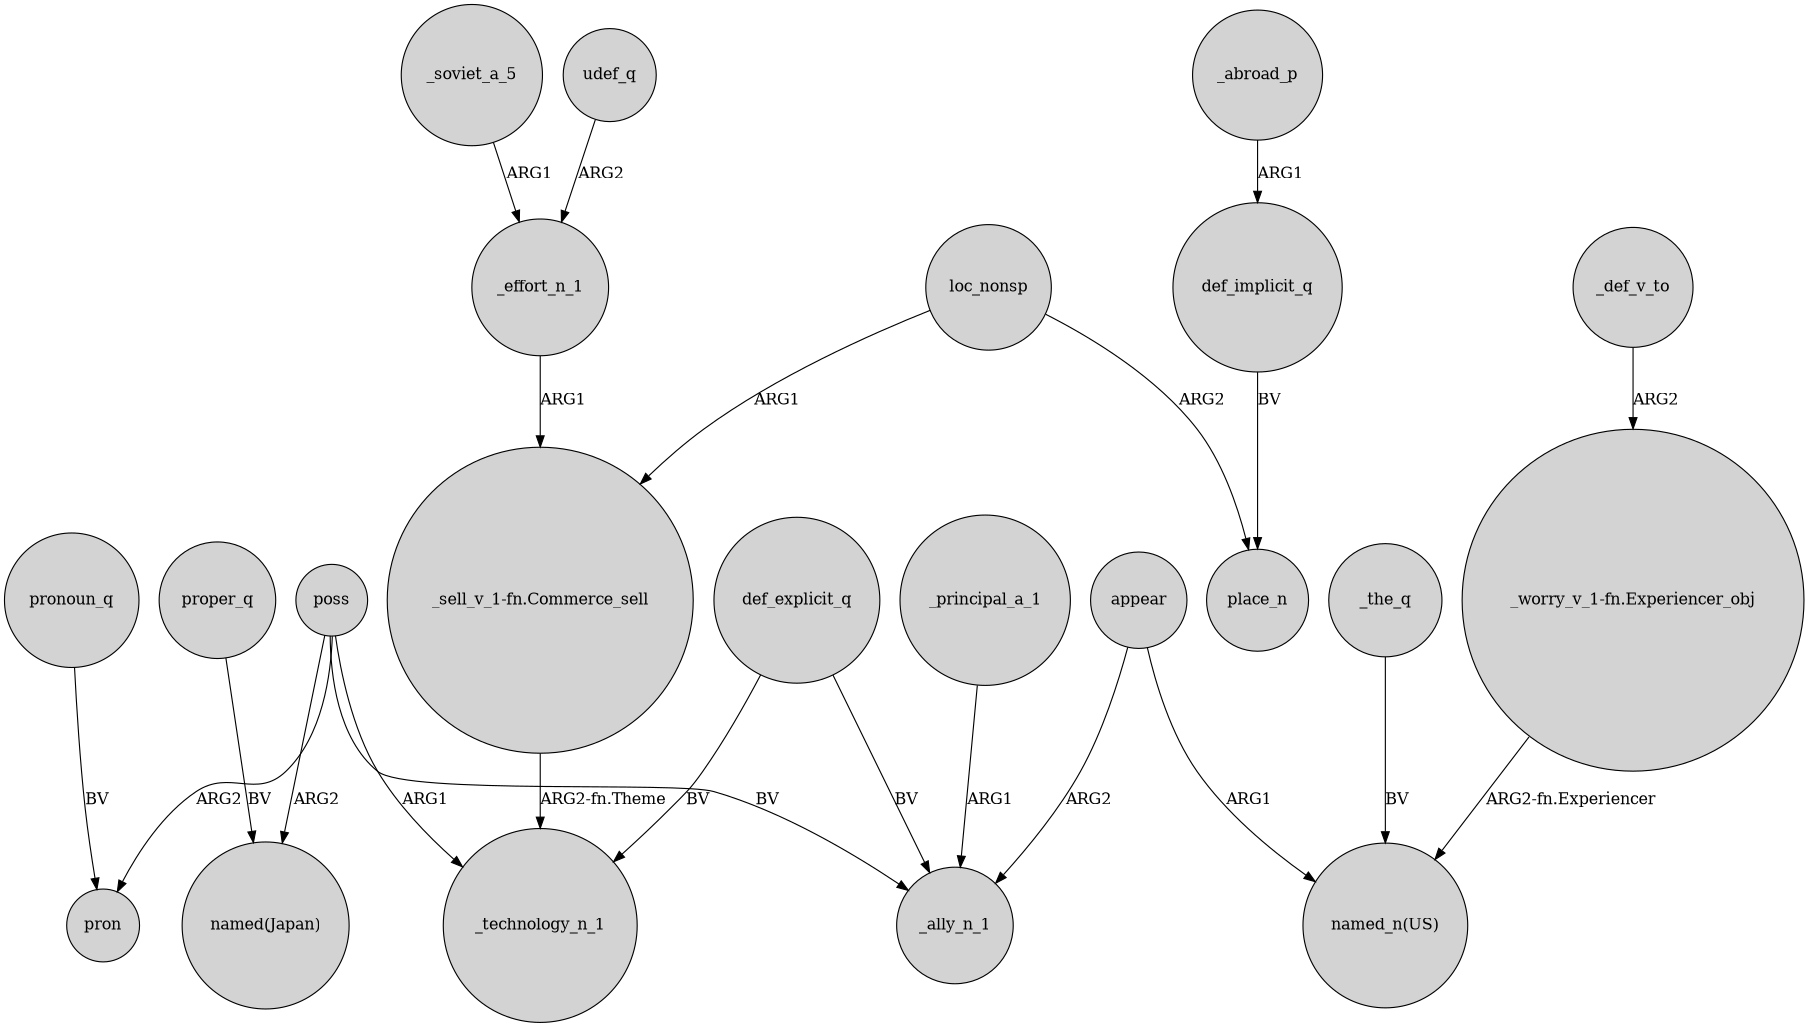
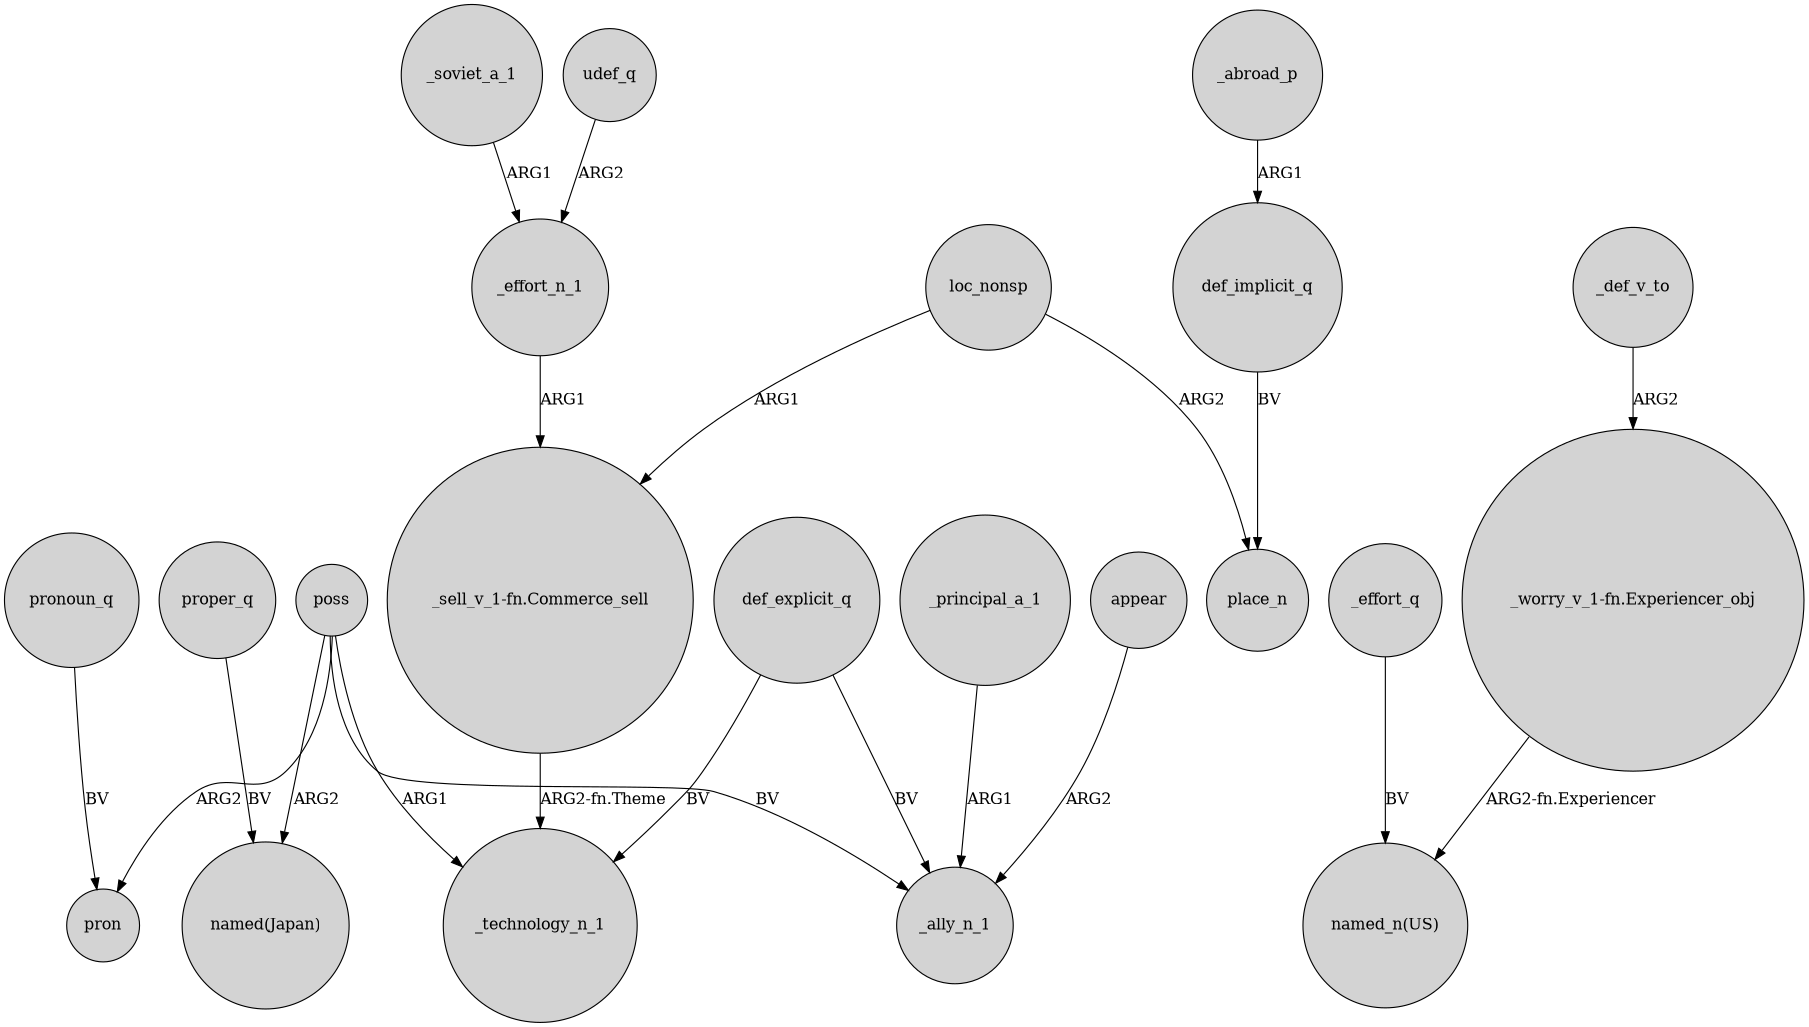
(472, 75) -> (472, 75)
(1385, 600) -> (1385, 600)
(1202, 778) -> none
